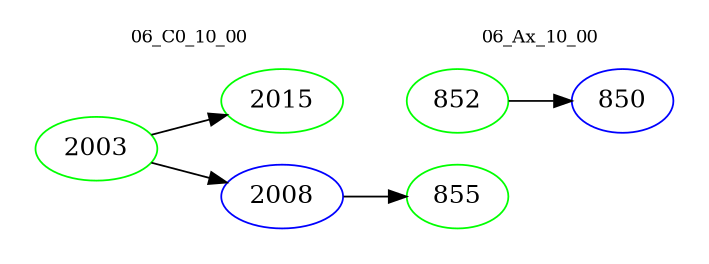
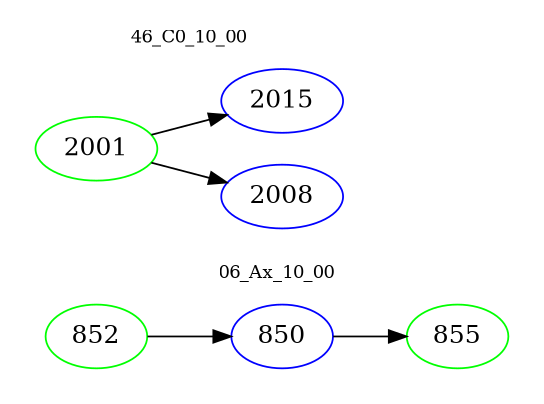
(189, 38) -> (189, 38)
(282, 101) -> (282, 101)
(96, 149) -> (96, 149)
(368, 197) -> (361, 336)
